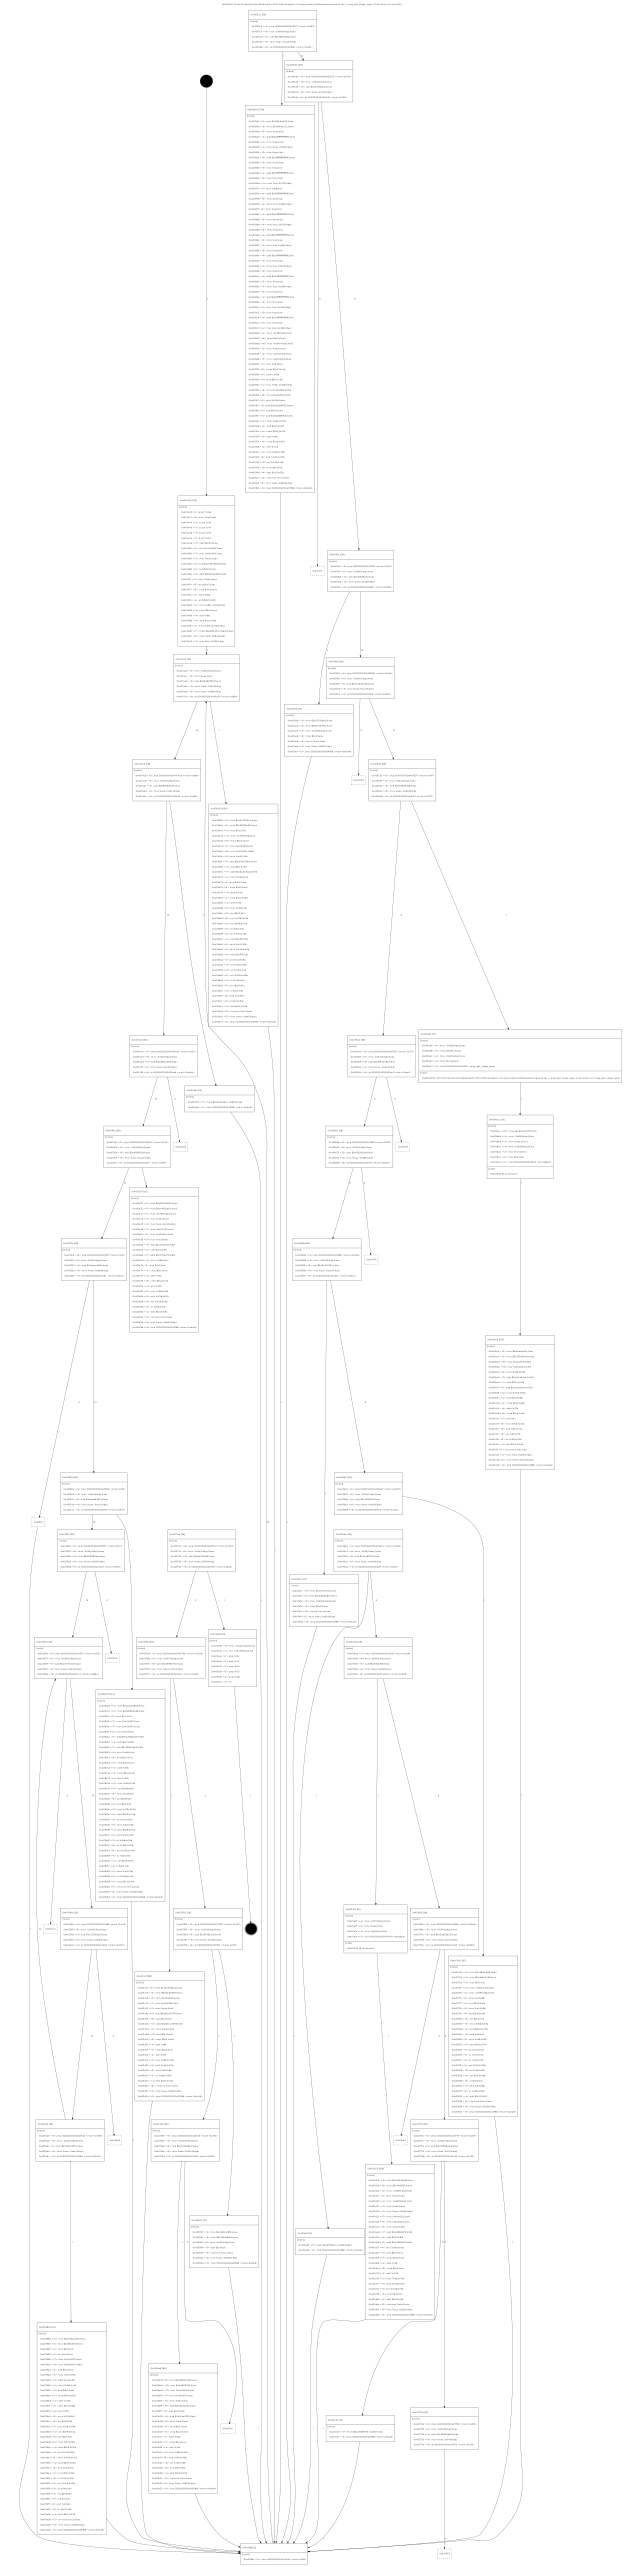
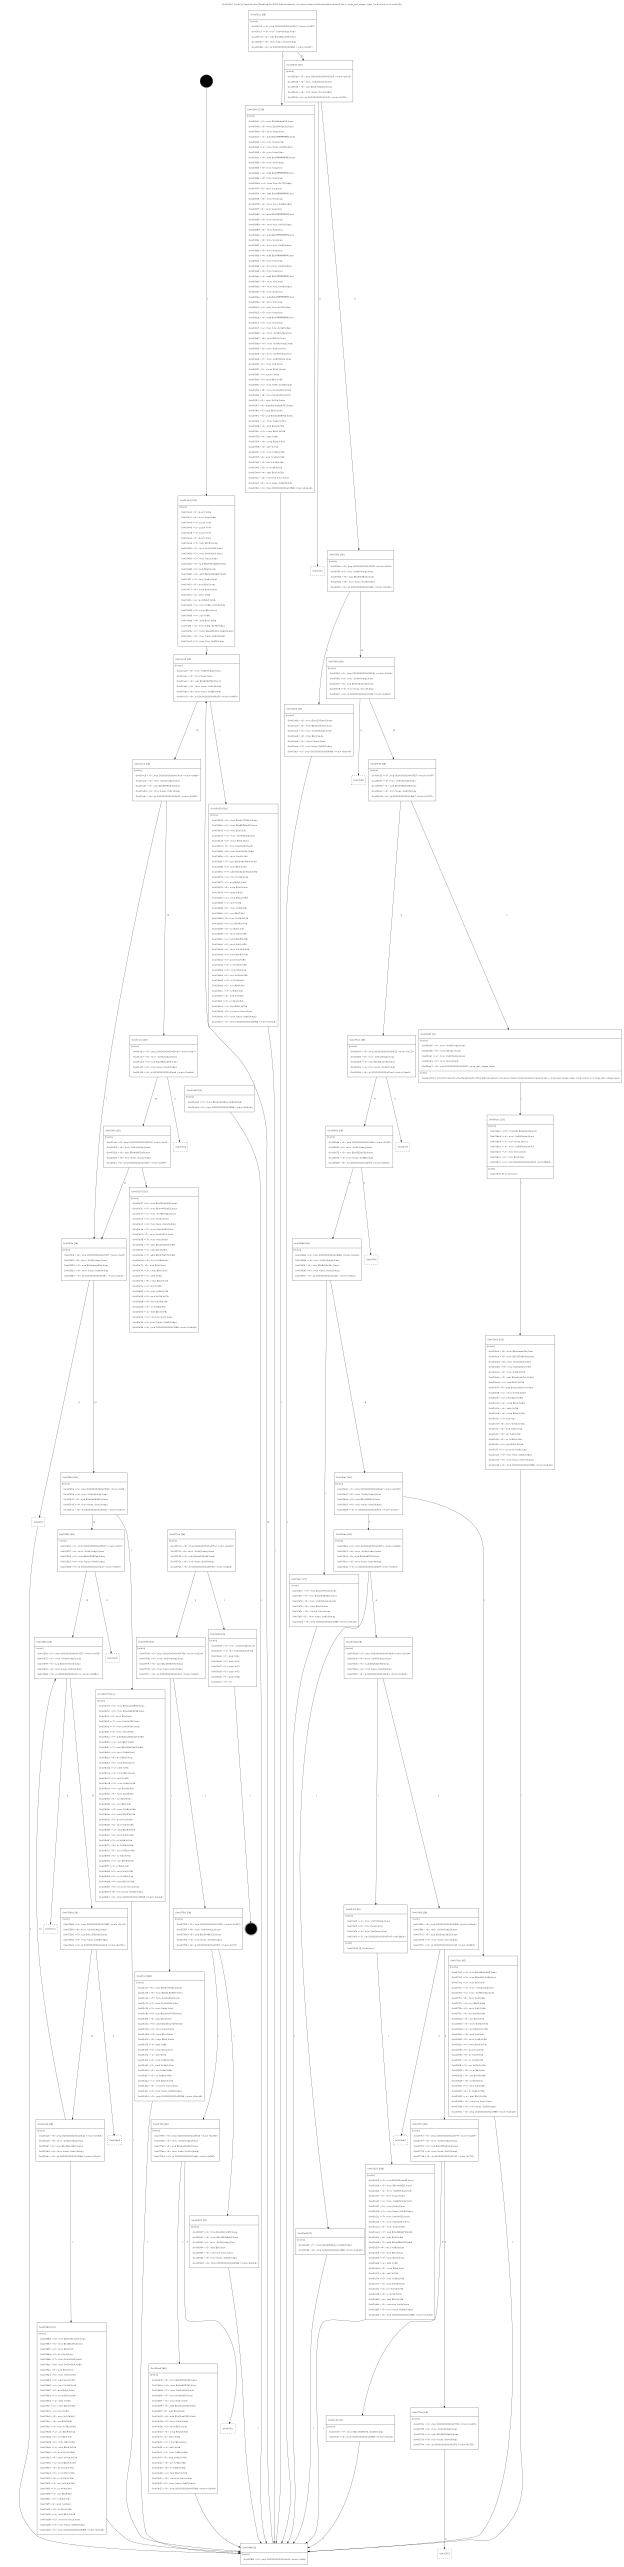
(188, 943) -> (117, 1017)
none -> (368, 1521)
